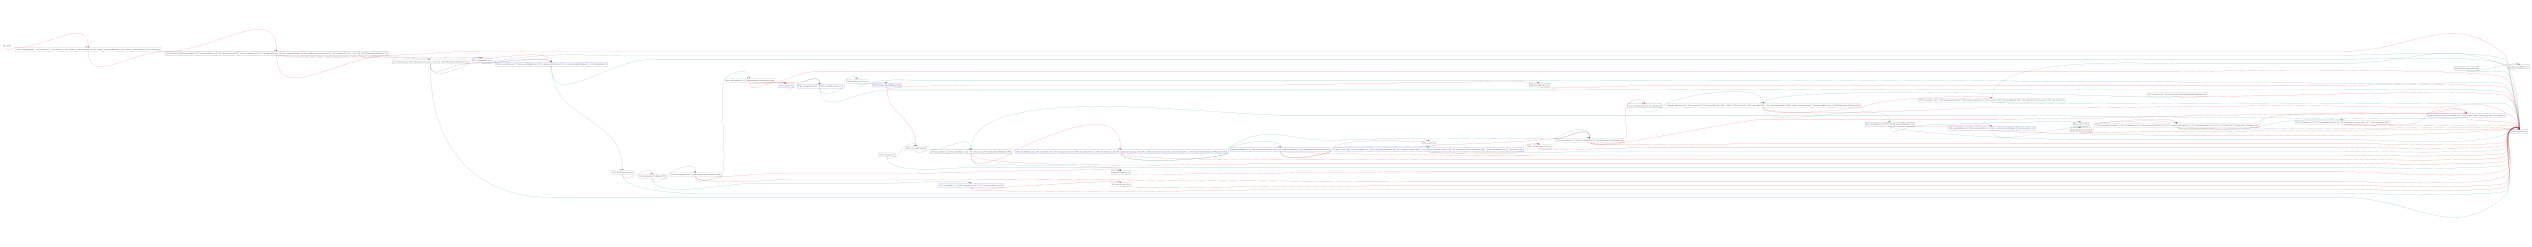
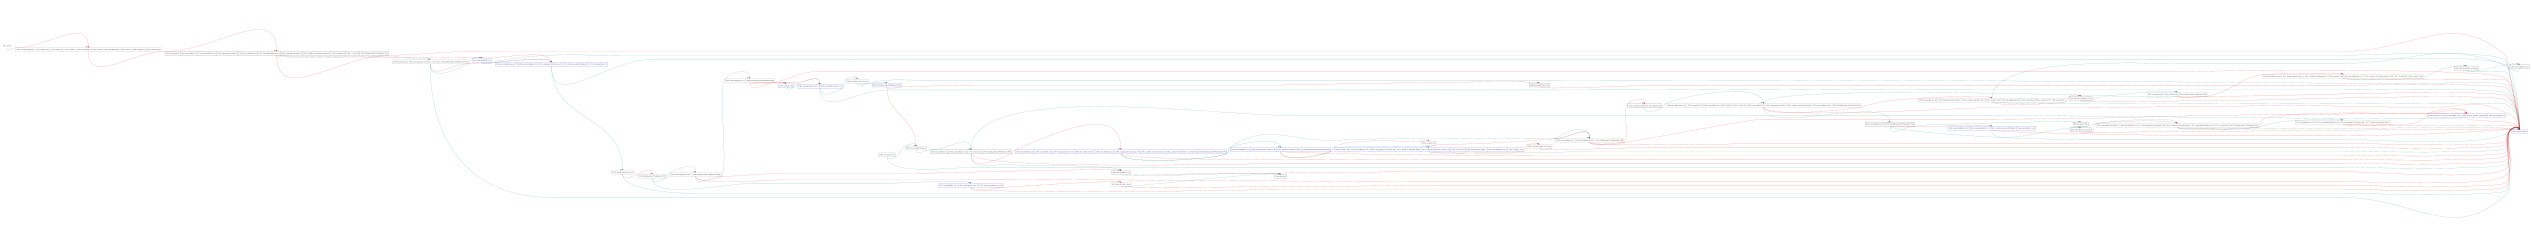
none -> (2343, 76)
none -> (2081, 98)
none -> (1281, 176)
